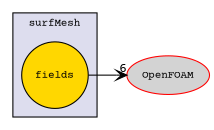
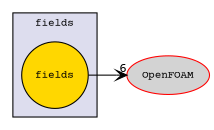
(55, 23) -> (55, 23)
